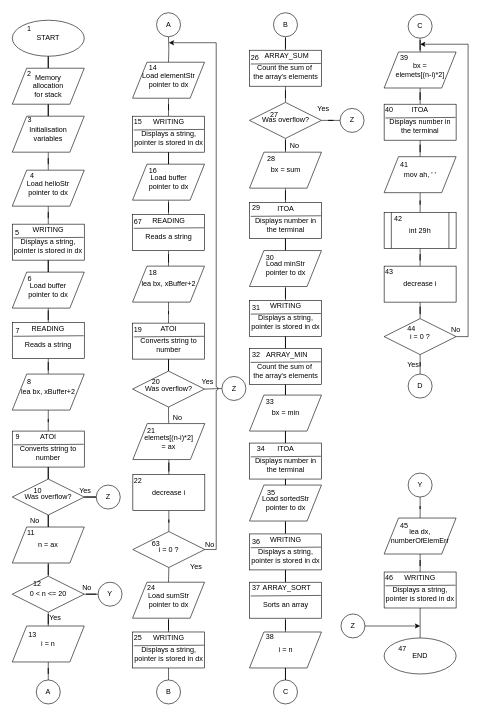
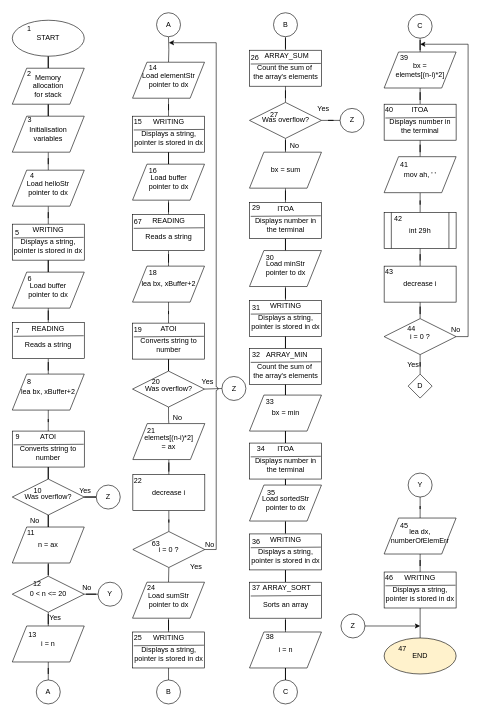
(275, 159) -> none
(420, 386) -> (420, 386)
(420, 656) -> (420, 656)
